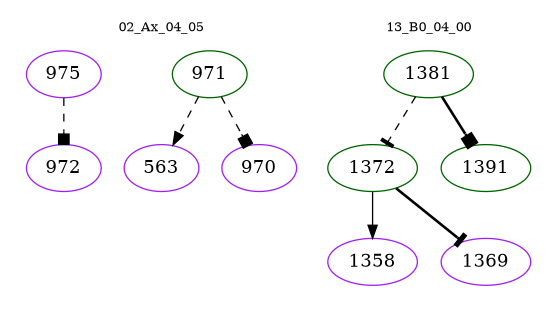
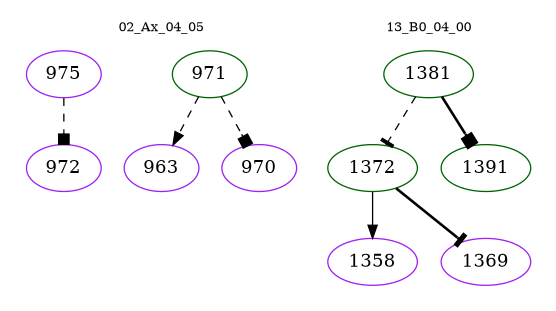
(162, 168) -> (162, 168)
